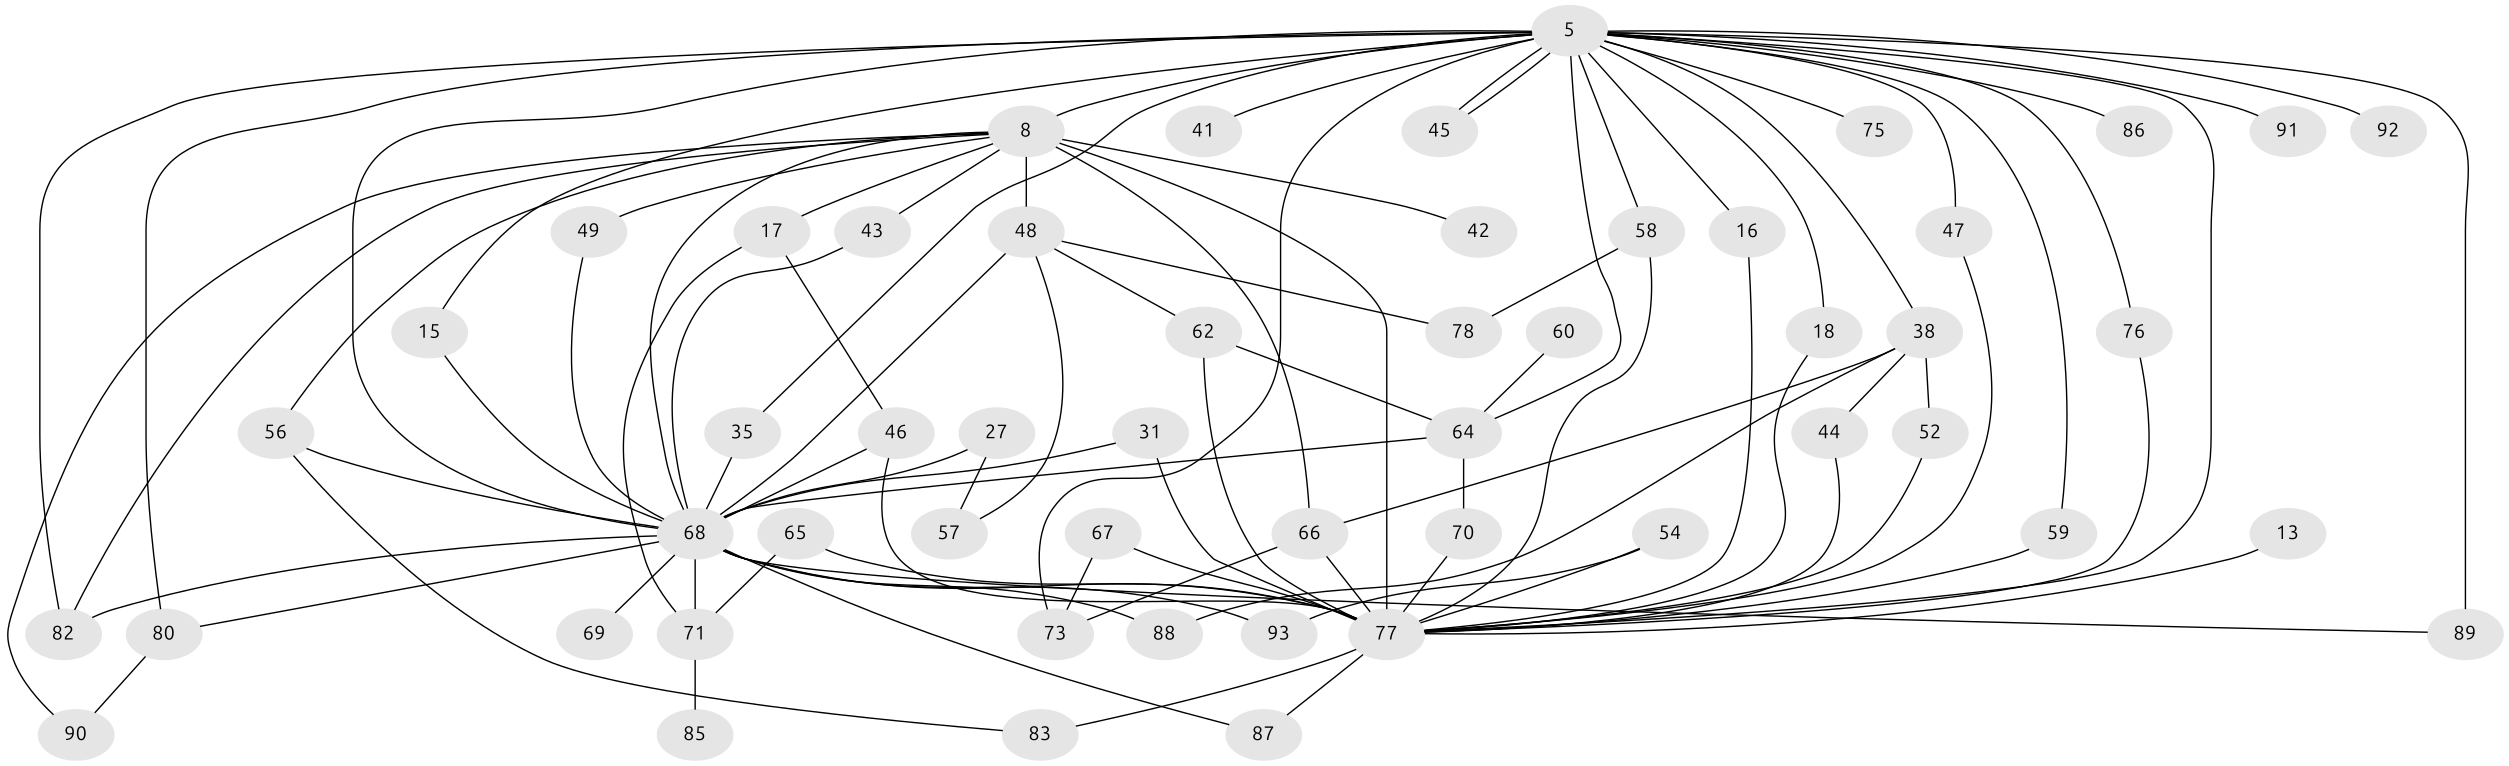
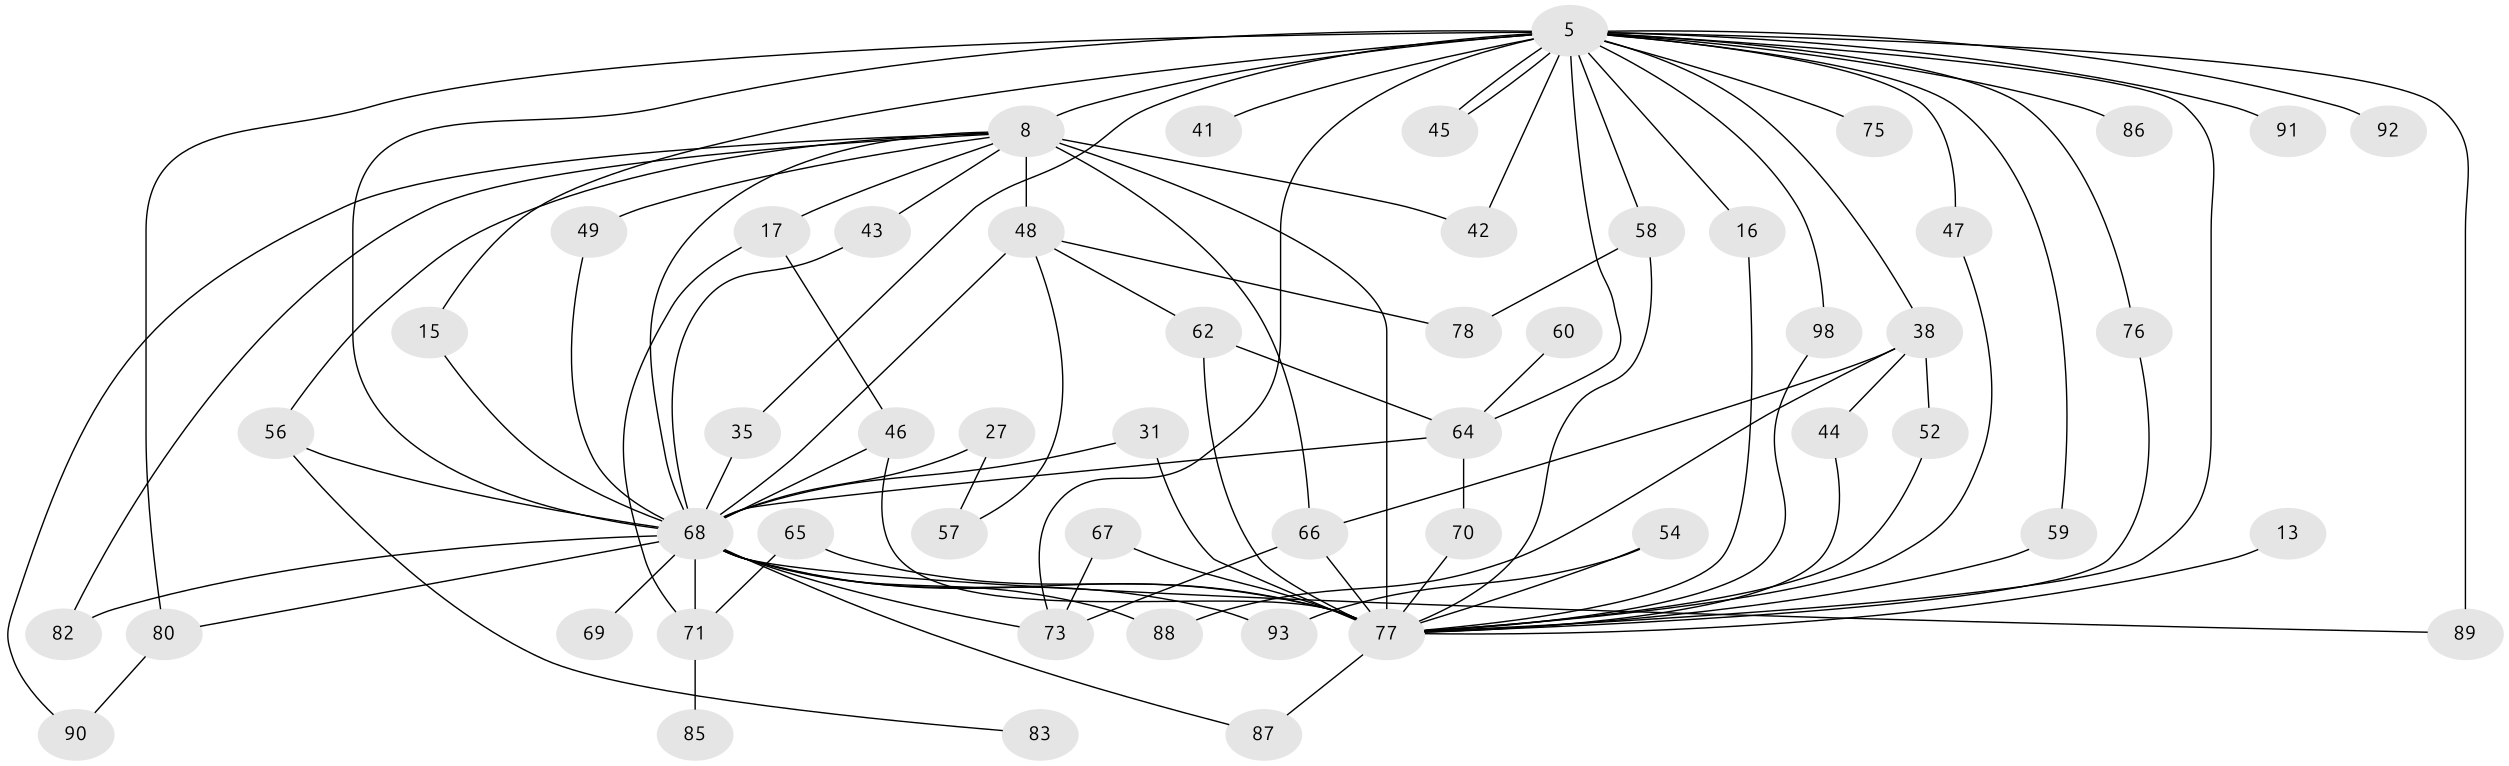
(562, 62) -> (1524, 131)
(1824, 333) -> (1824, 333)
none -> (870, 595)
(1217, 692) -> none
